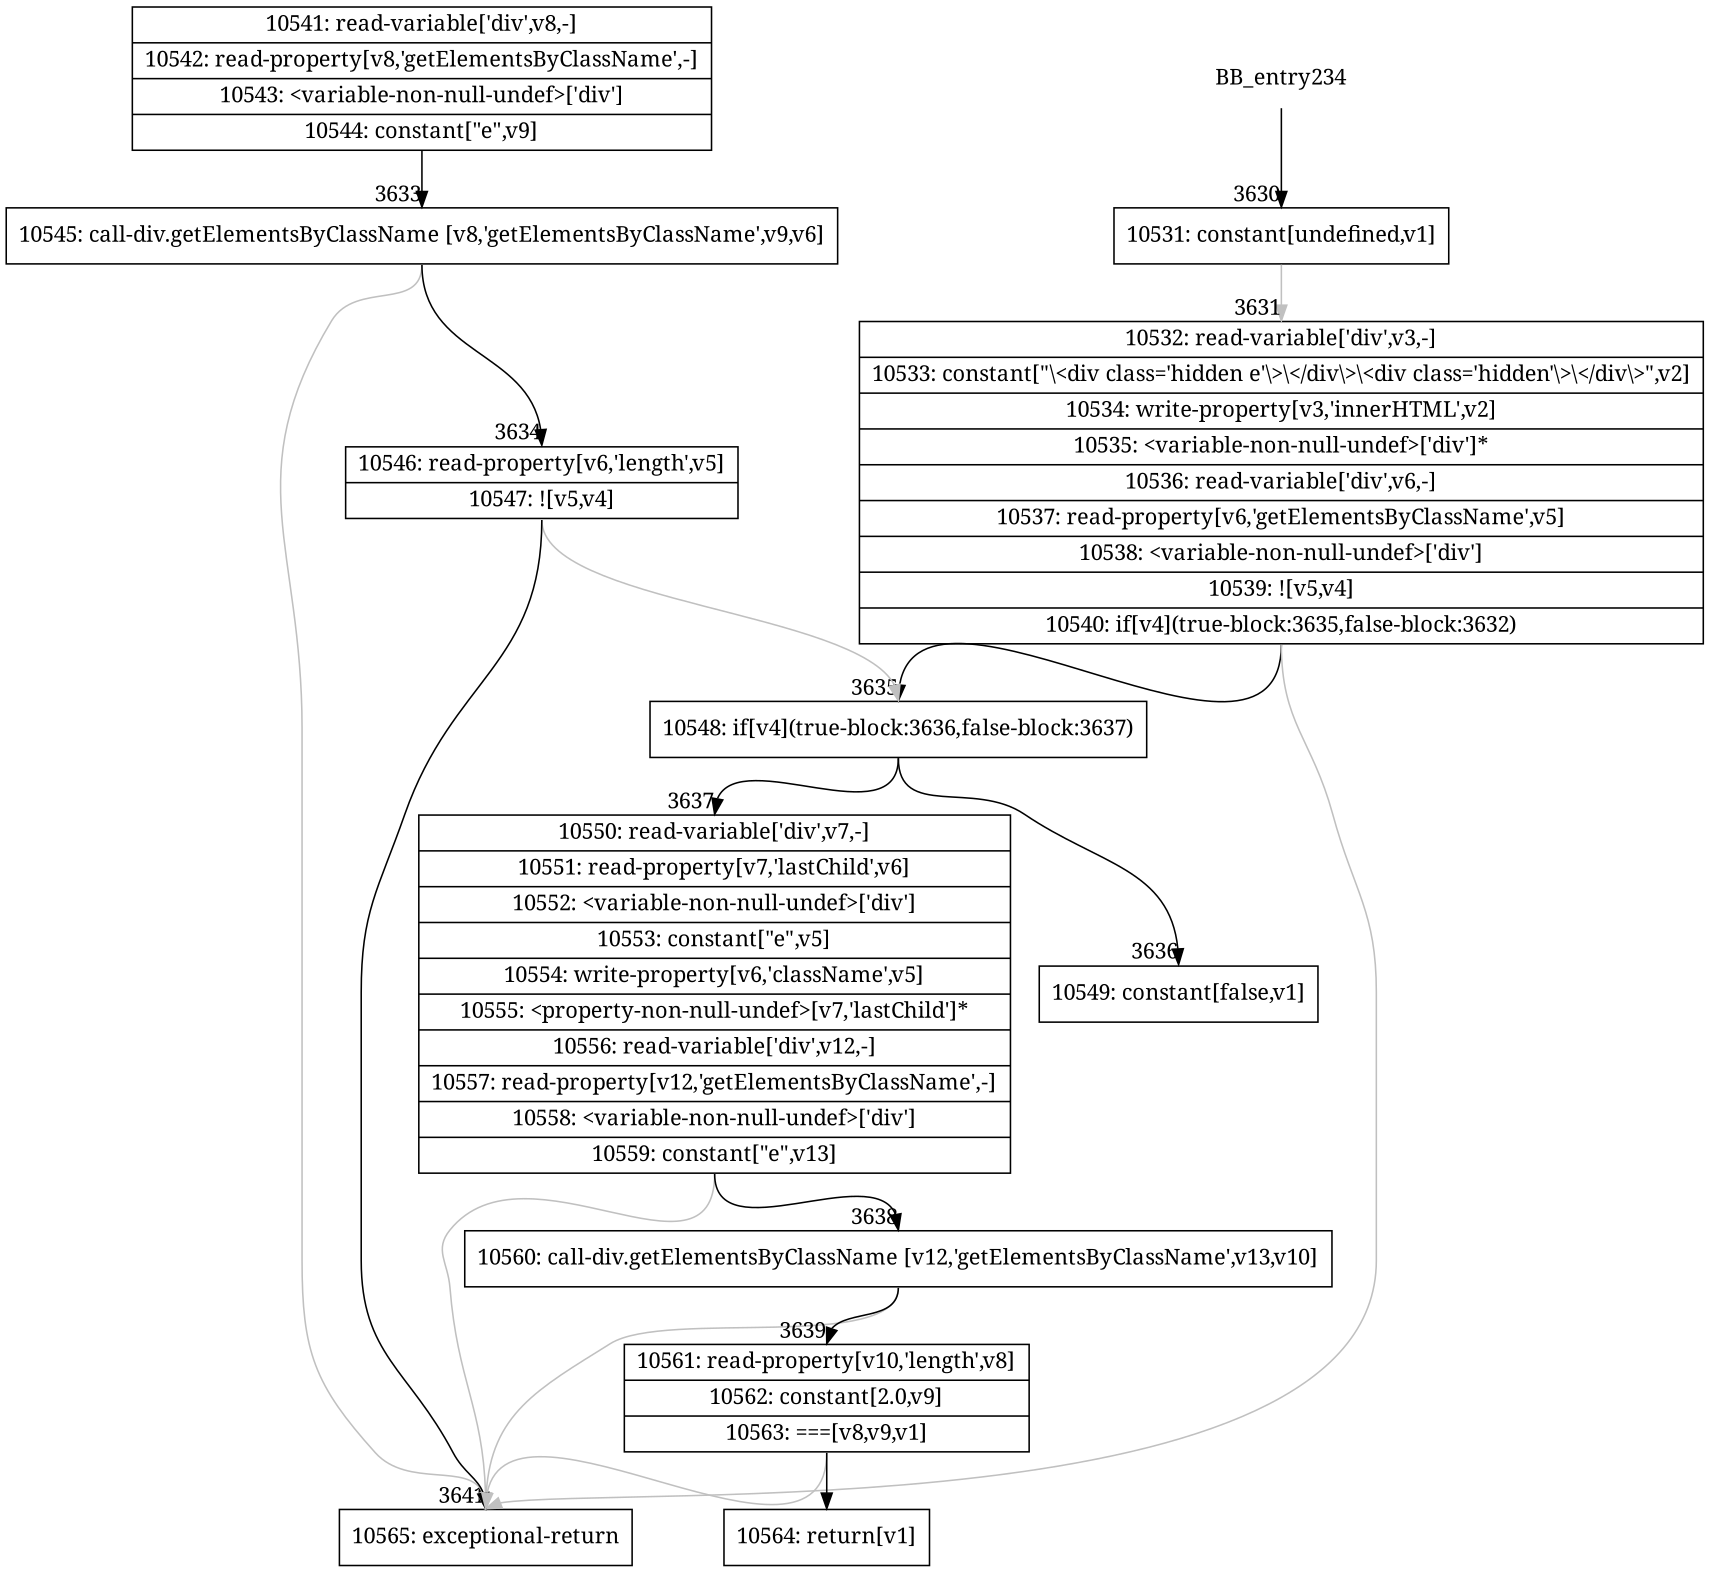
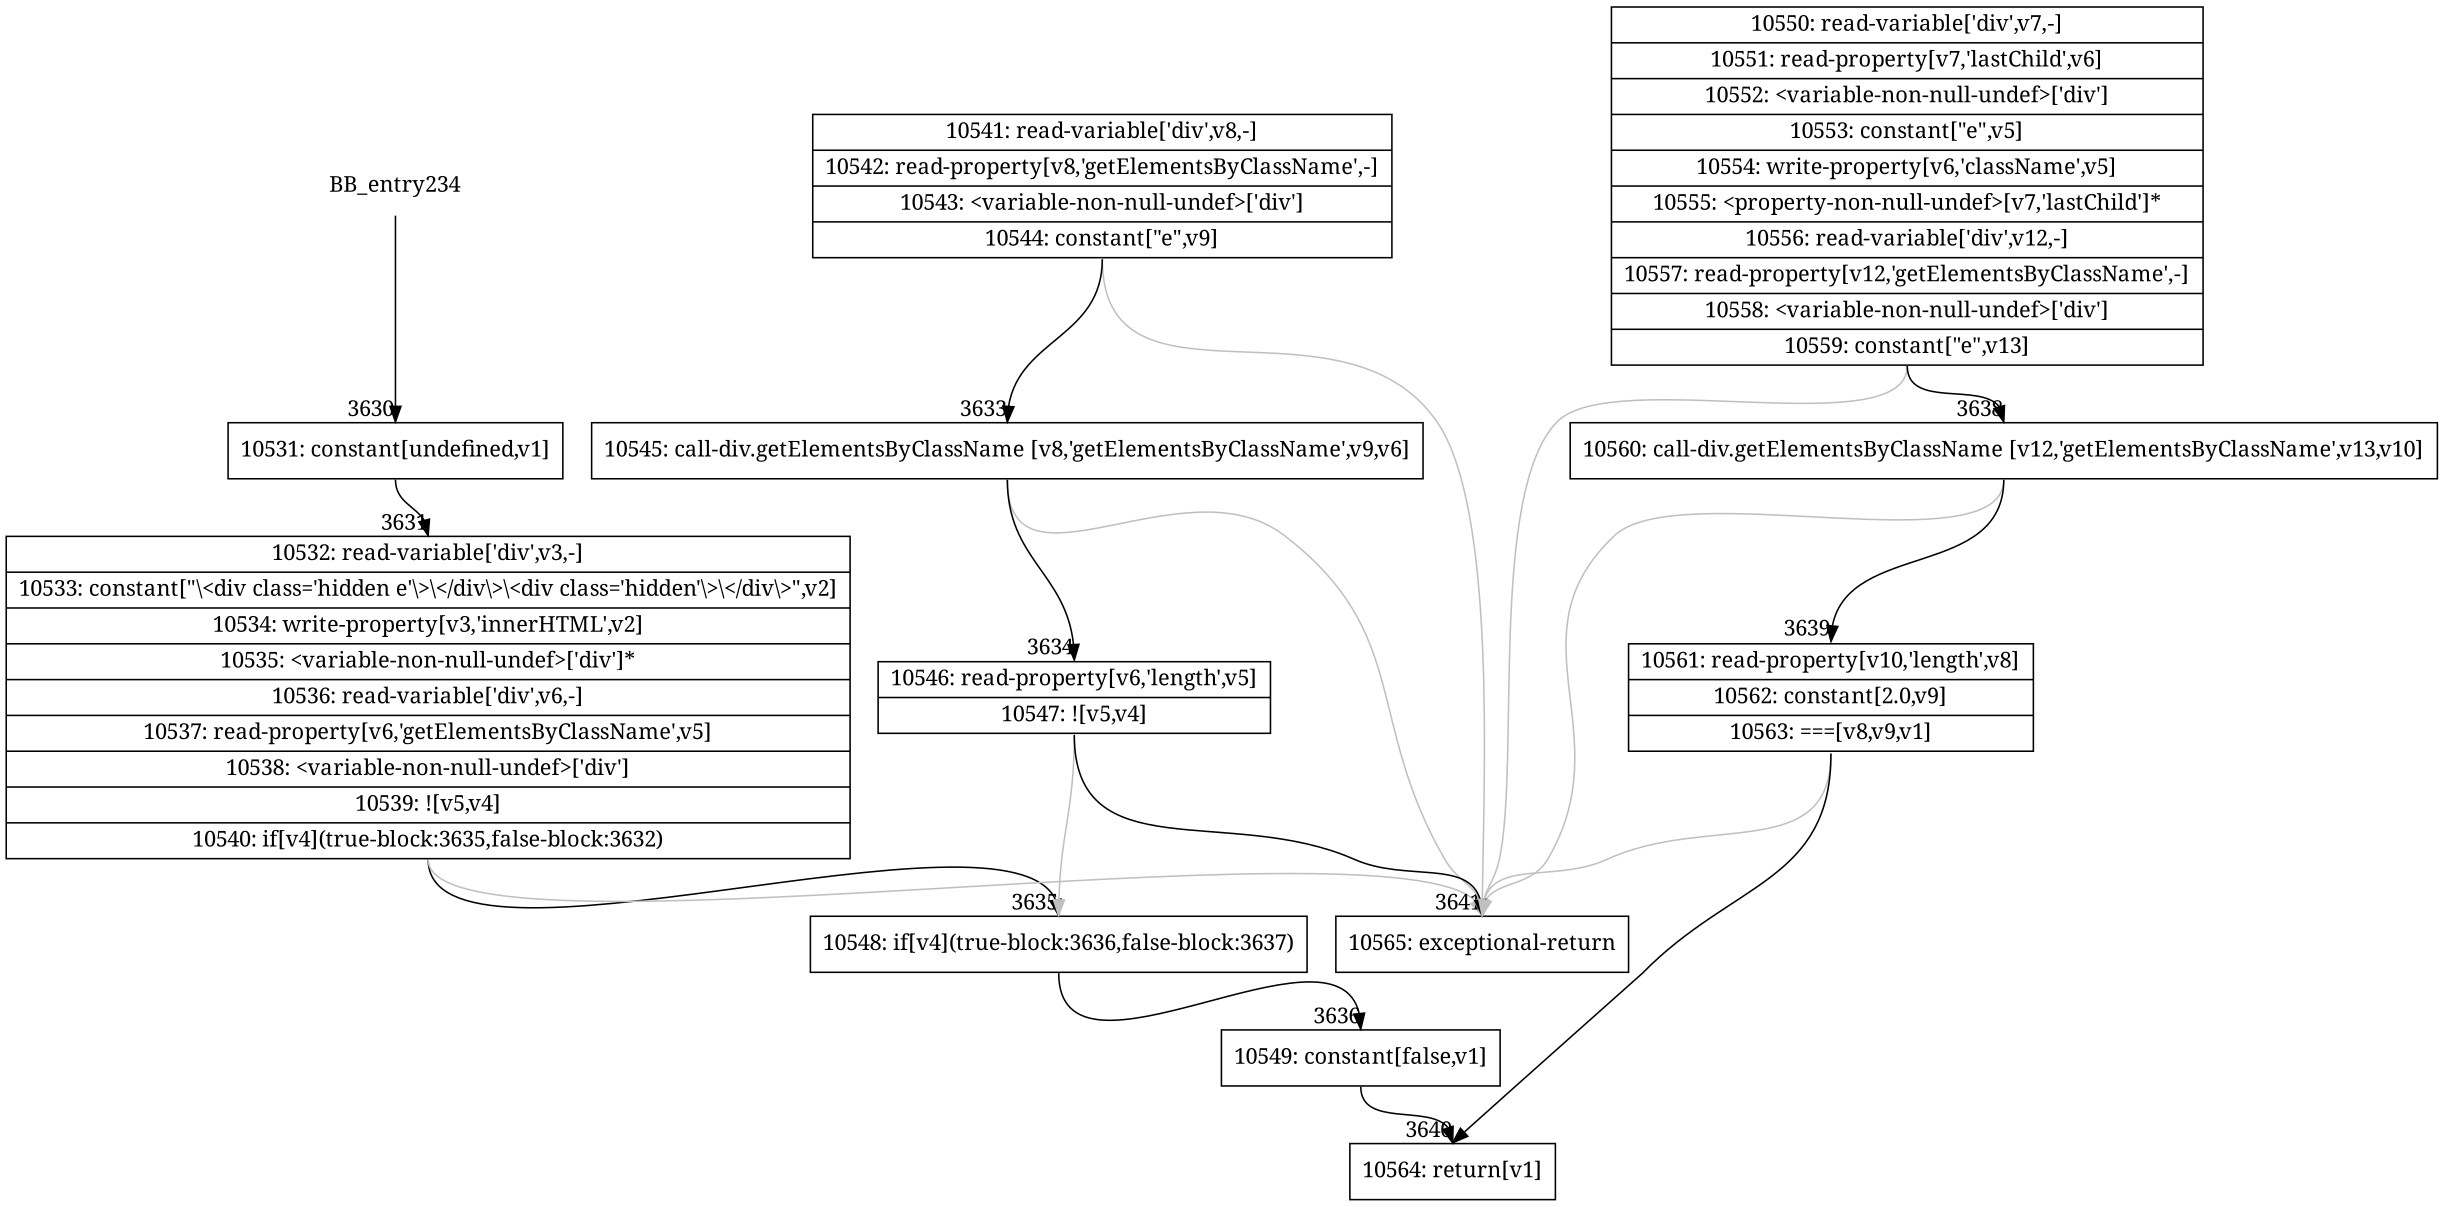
(1281, 285) -> (406, 502)
none -> (1454, 457)
(814, 788) -> none
none -> (1399, 1114)
